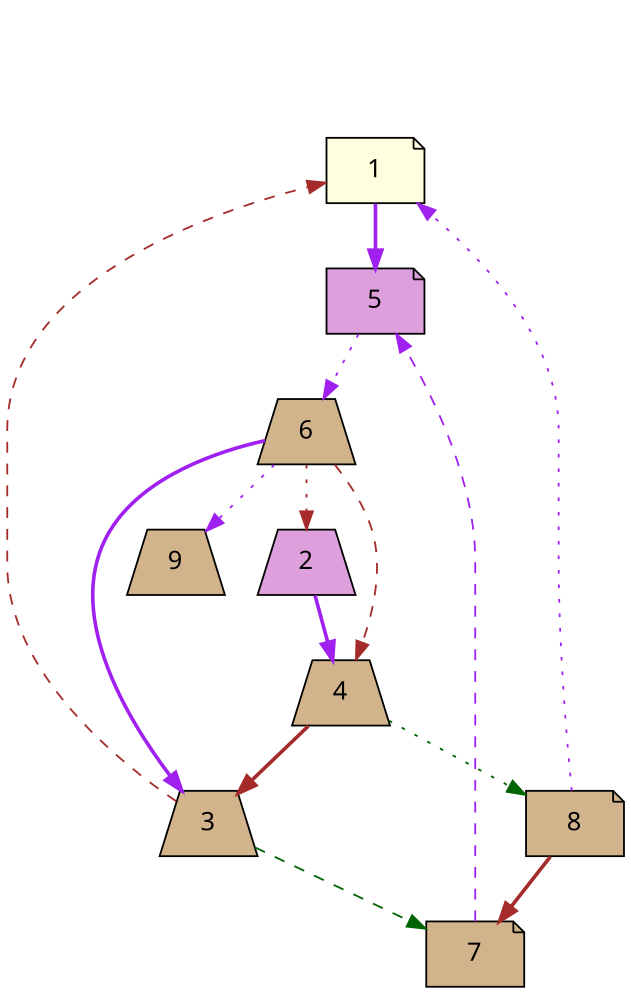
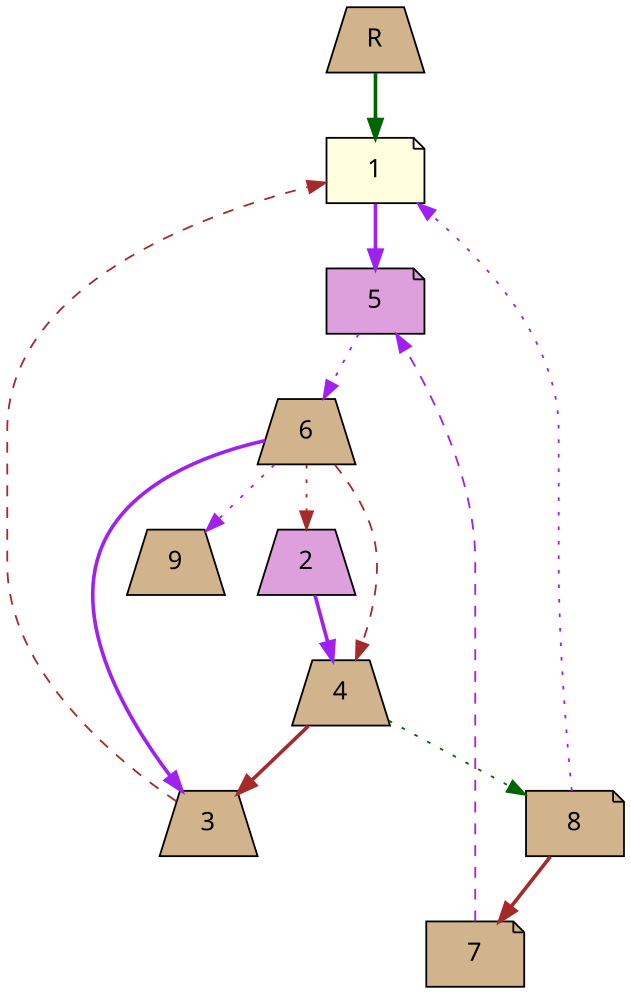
none -> (375, 40)
(332, 884) -> none
